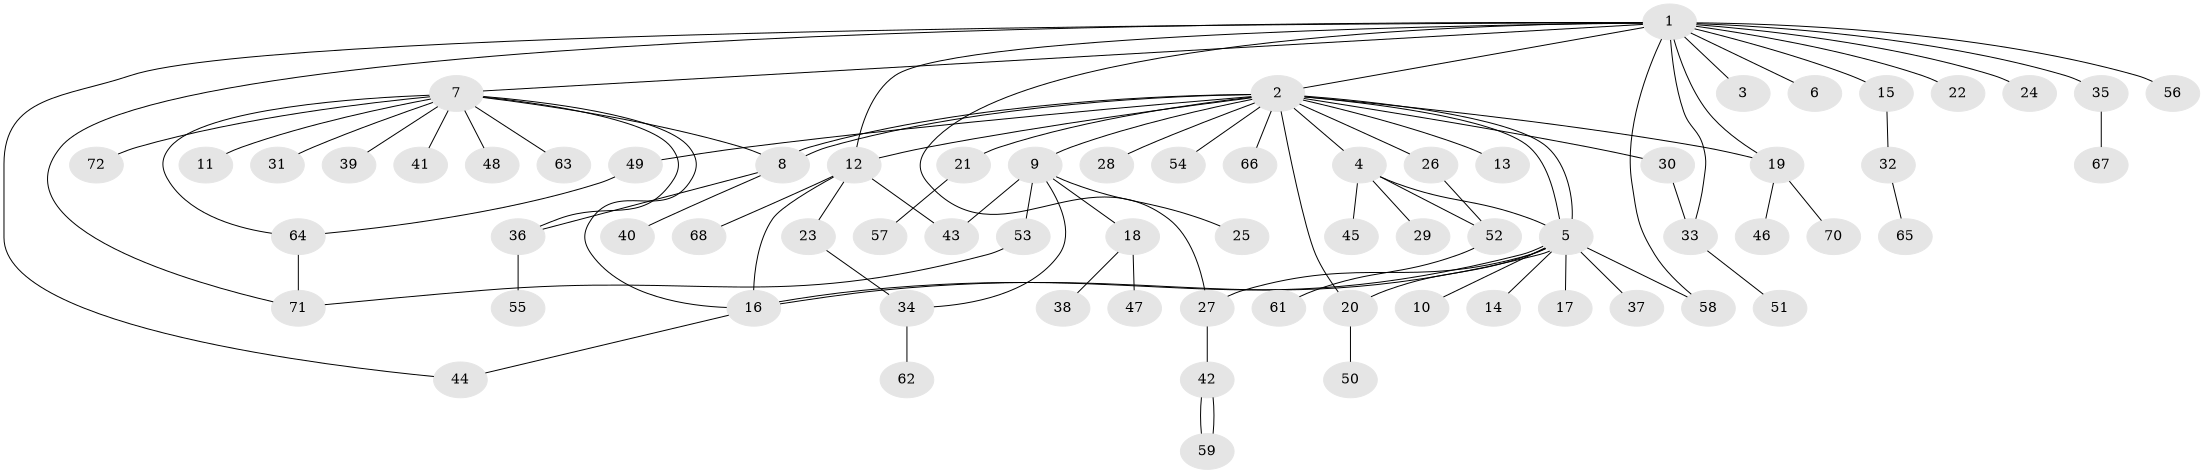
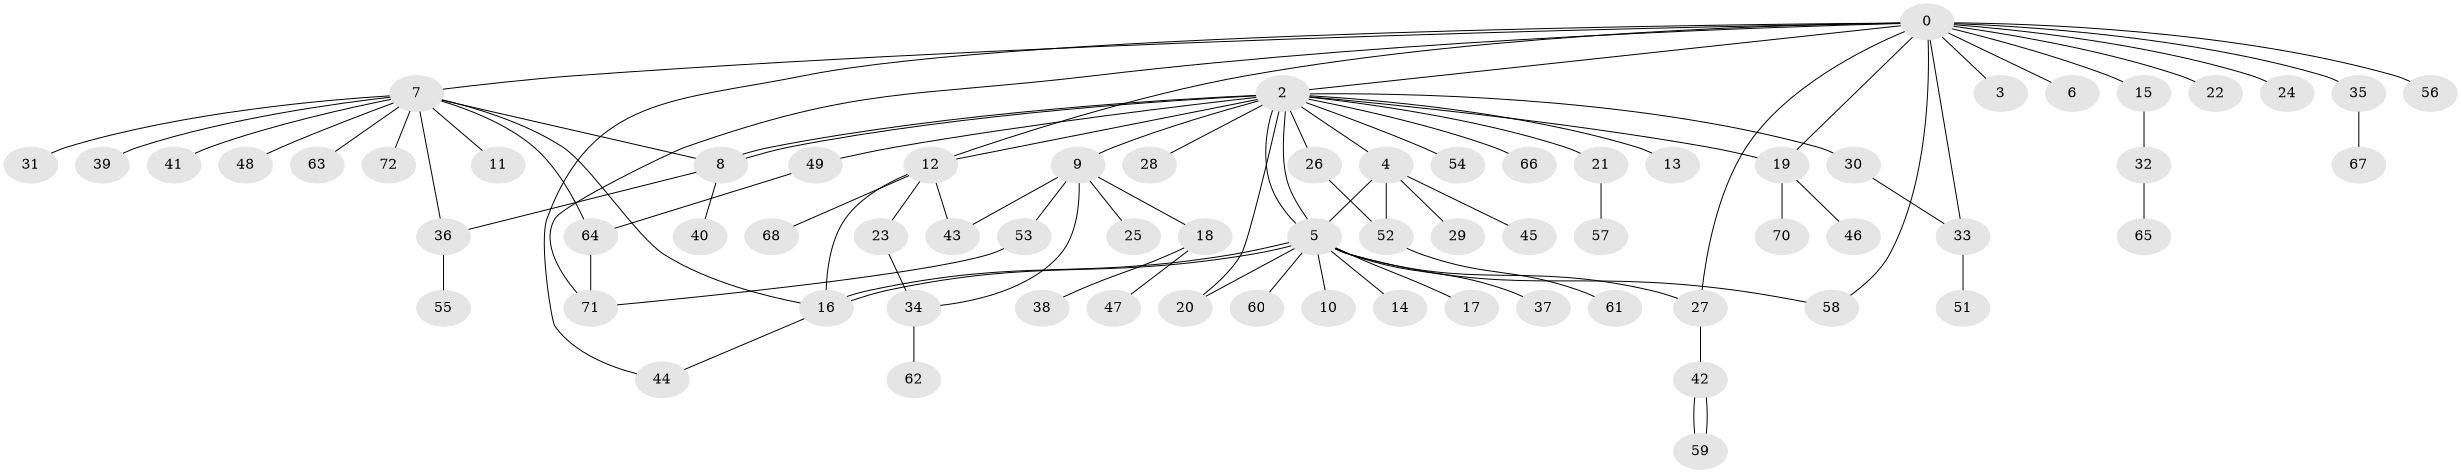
(1670, 22) -> (1927, 22)
none -> (1257, 308)
(1350, 380) -> none
